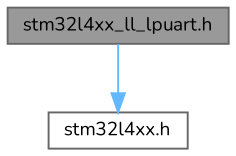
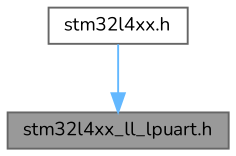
(118, 69) -> (118, 69)
